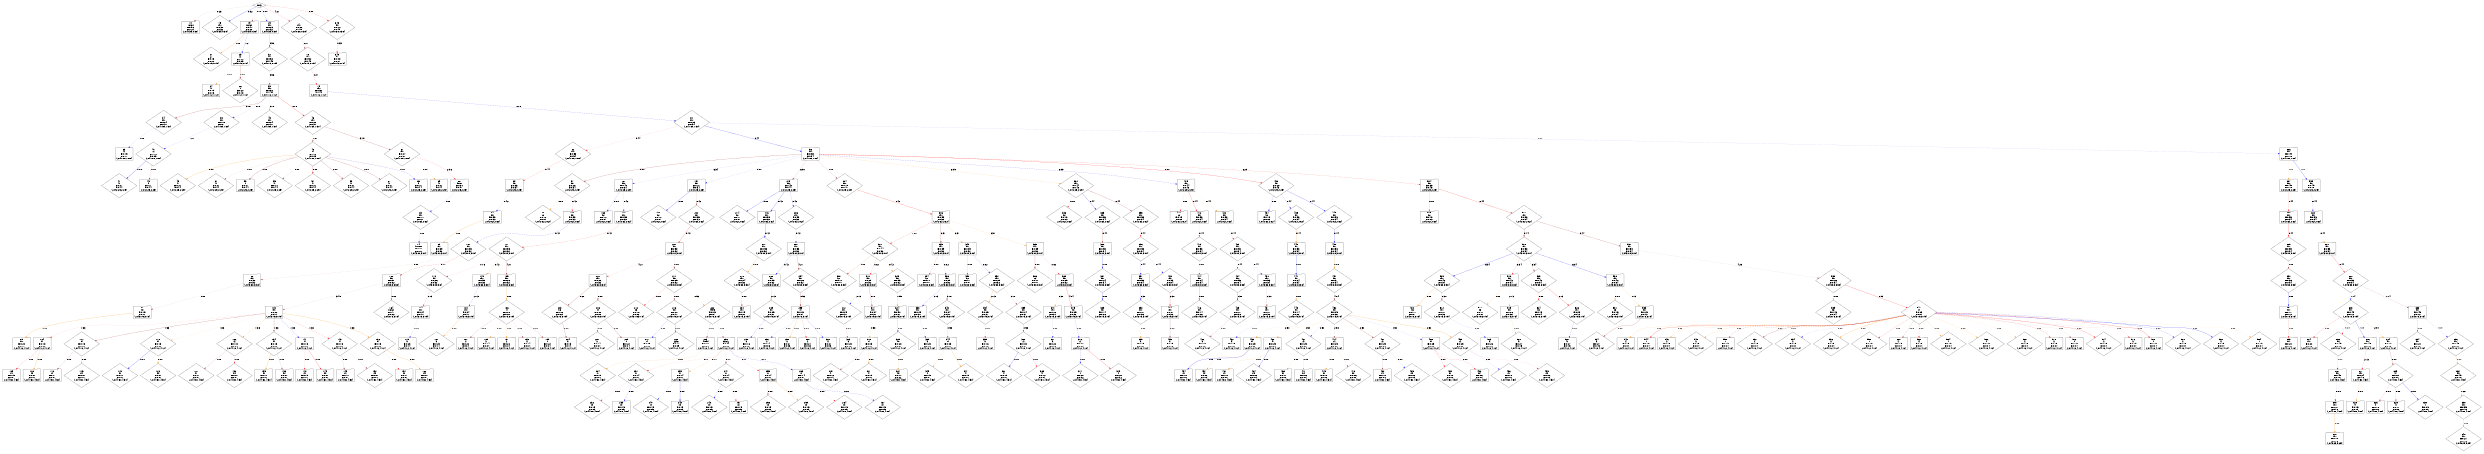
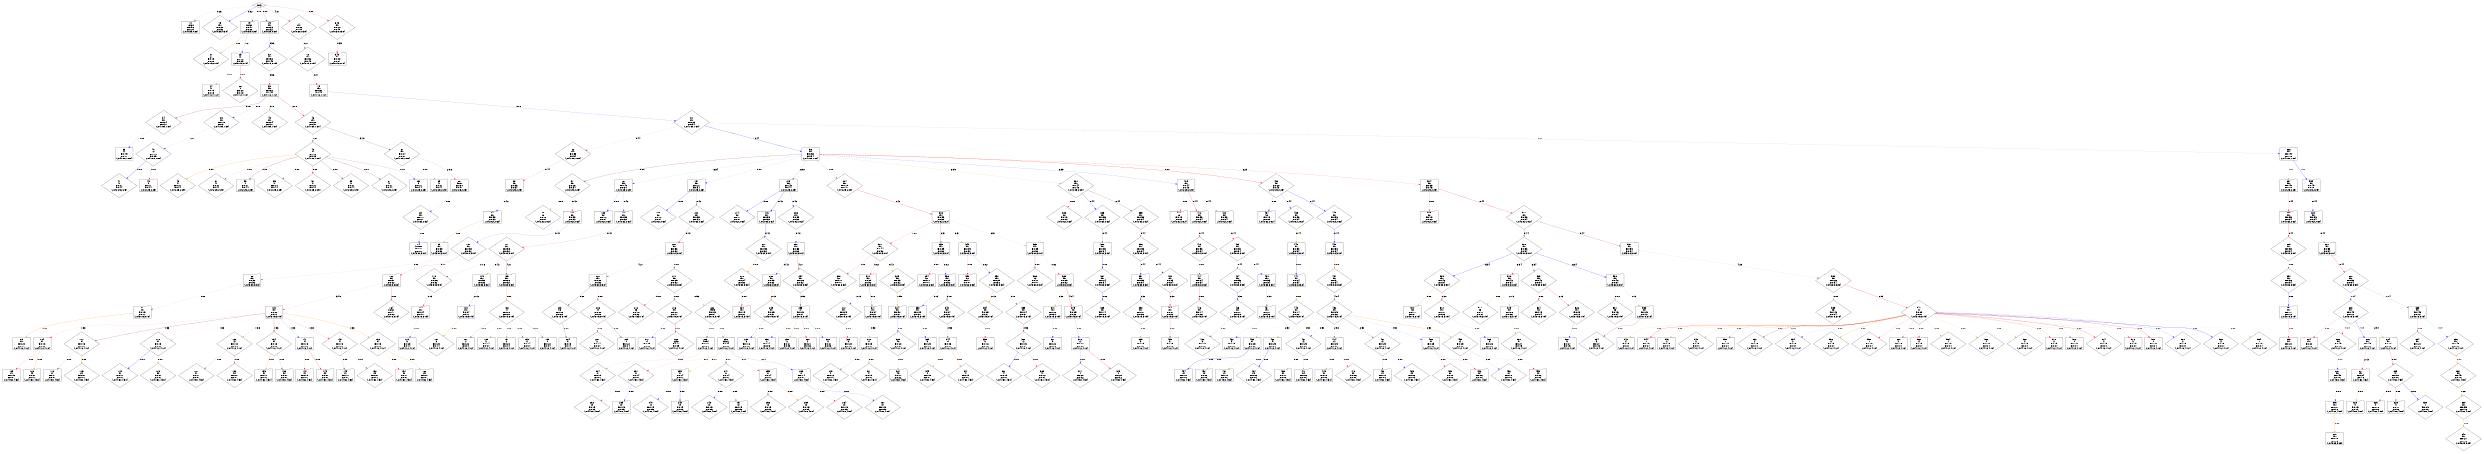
(1547, 376) -> (1538, 376)
